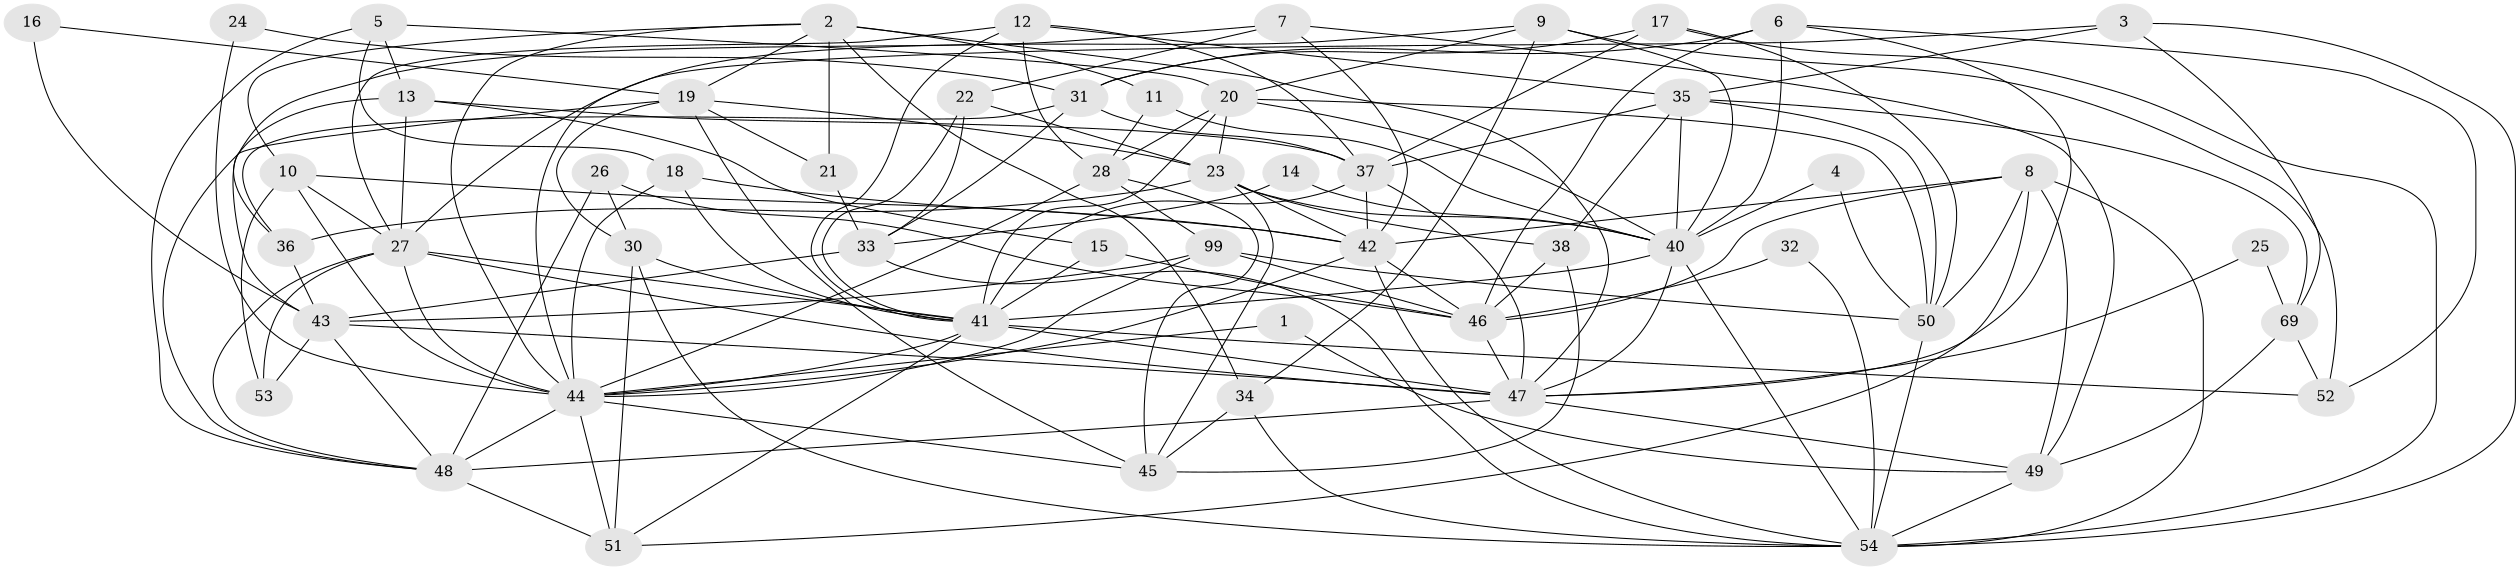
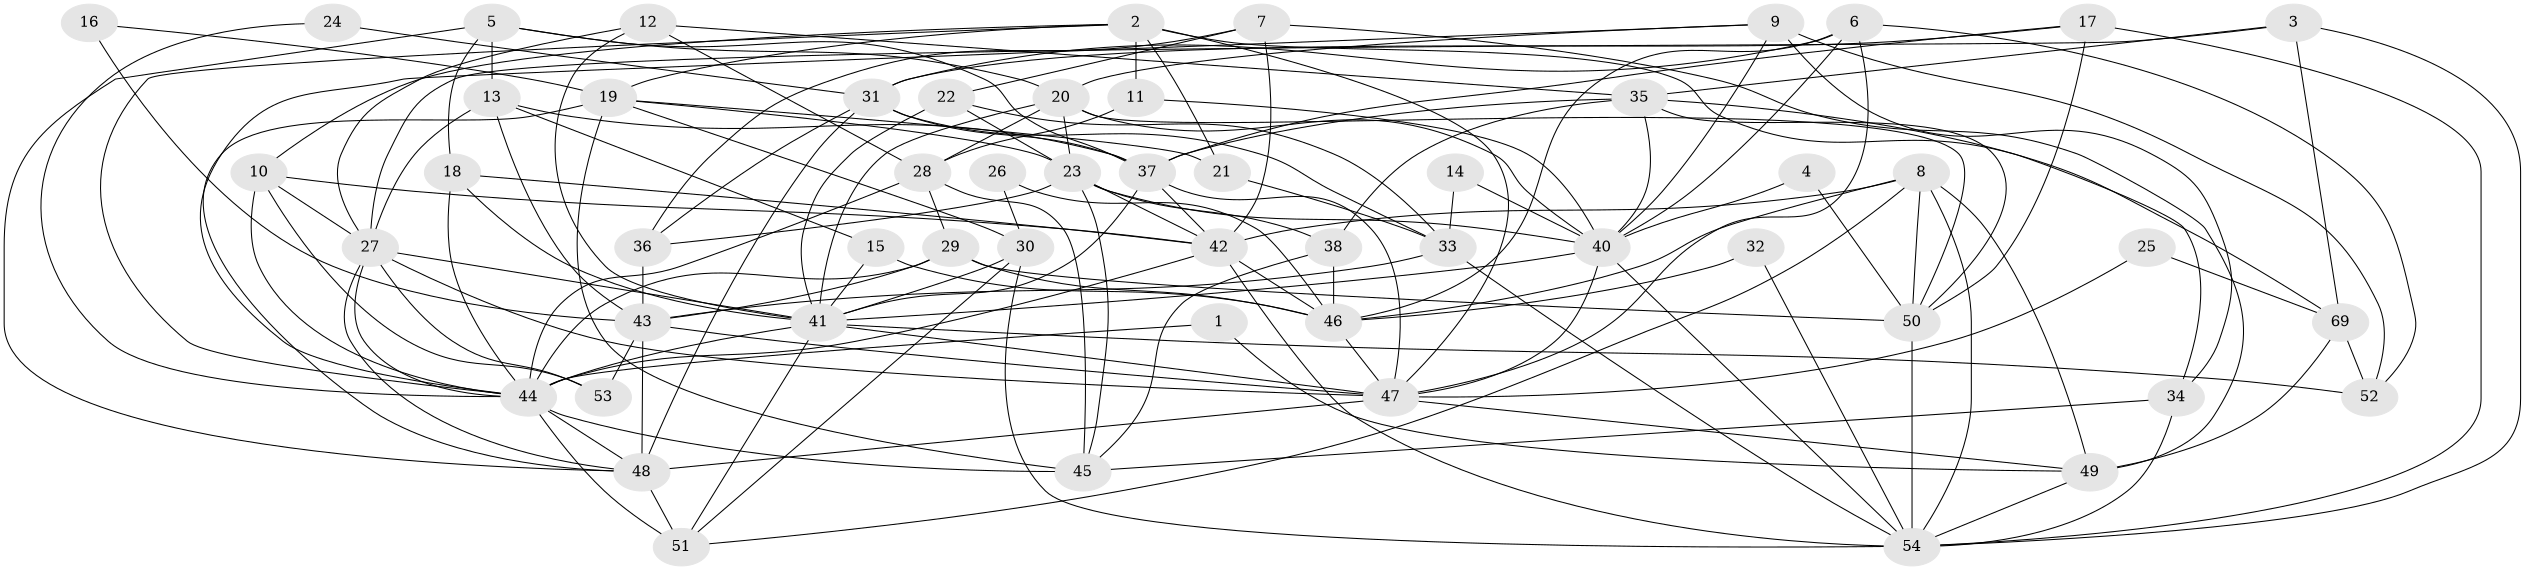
(1233, 64) -> (837, 42)
(1214, 248) -> (951, 248)
(529, 309) -> (742, 266)
